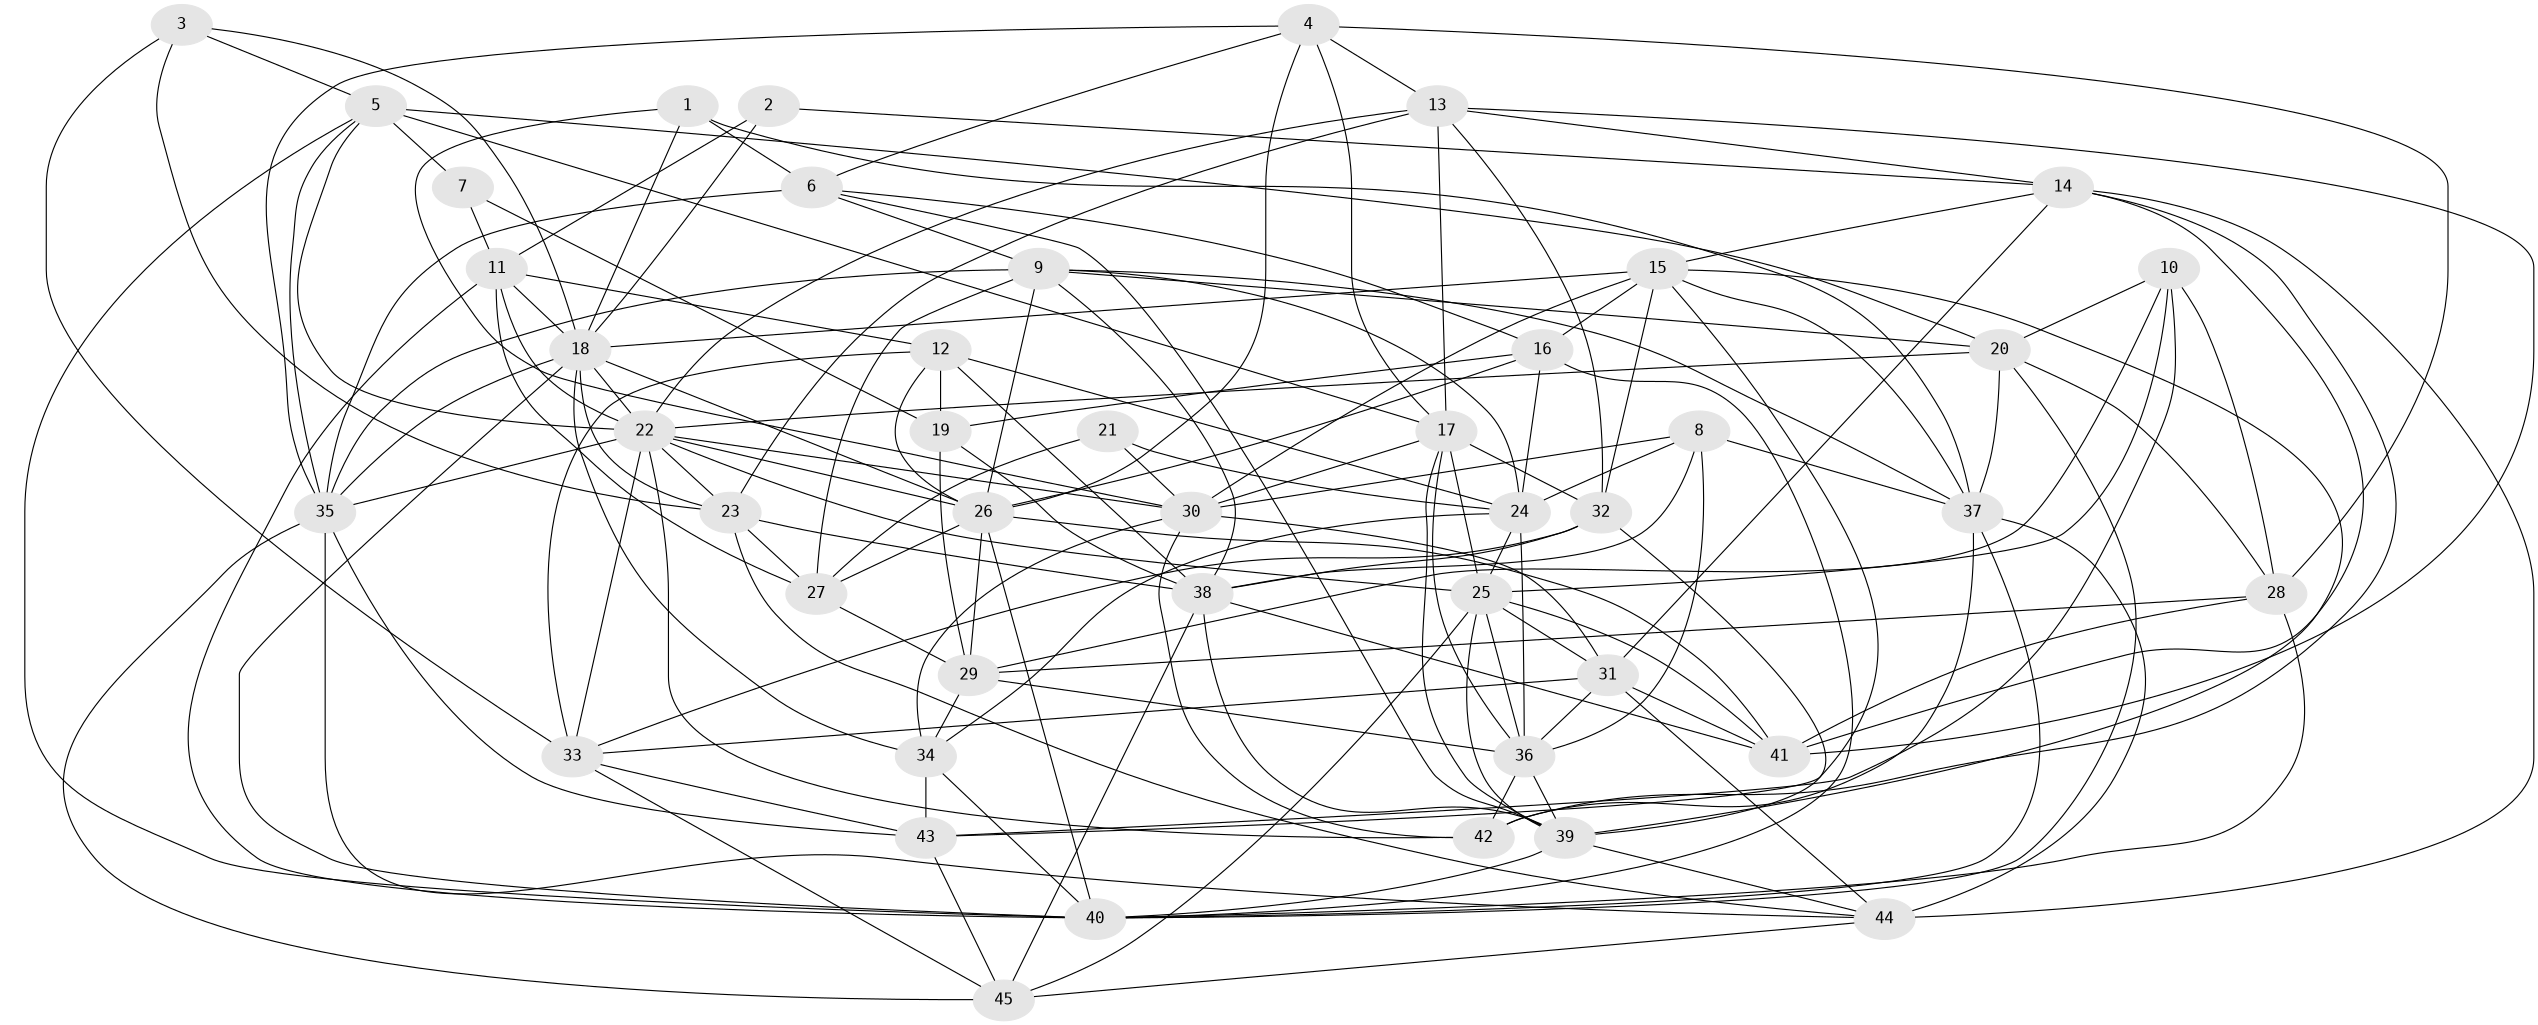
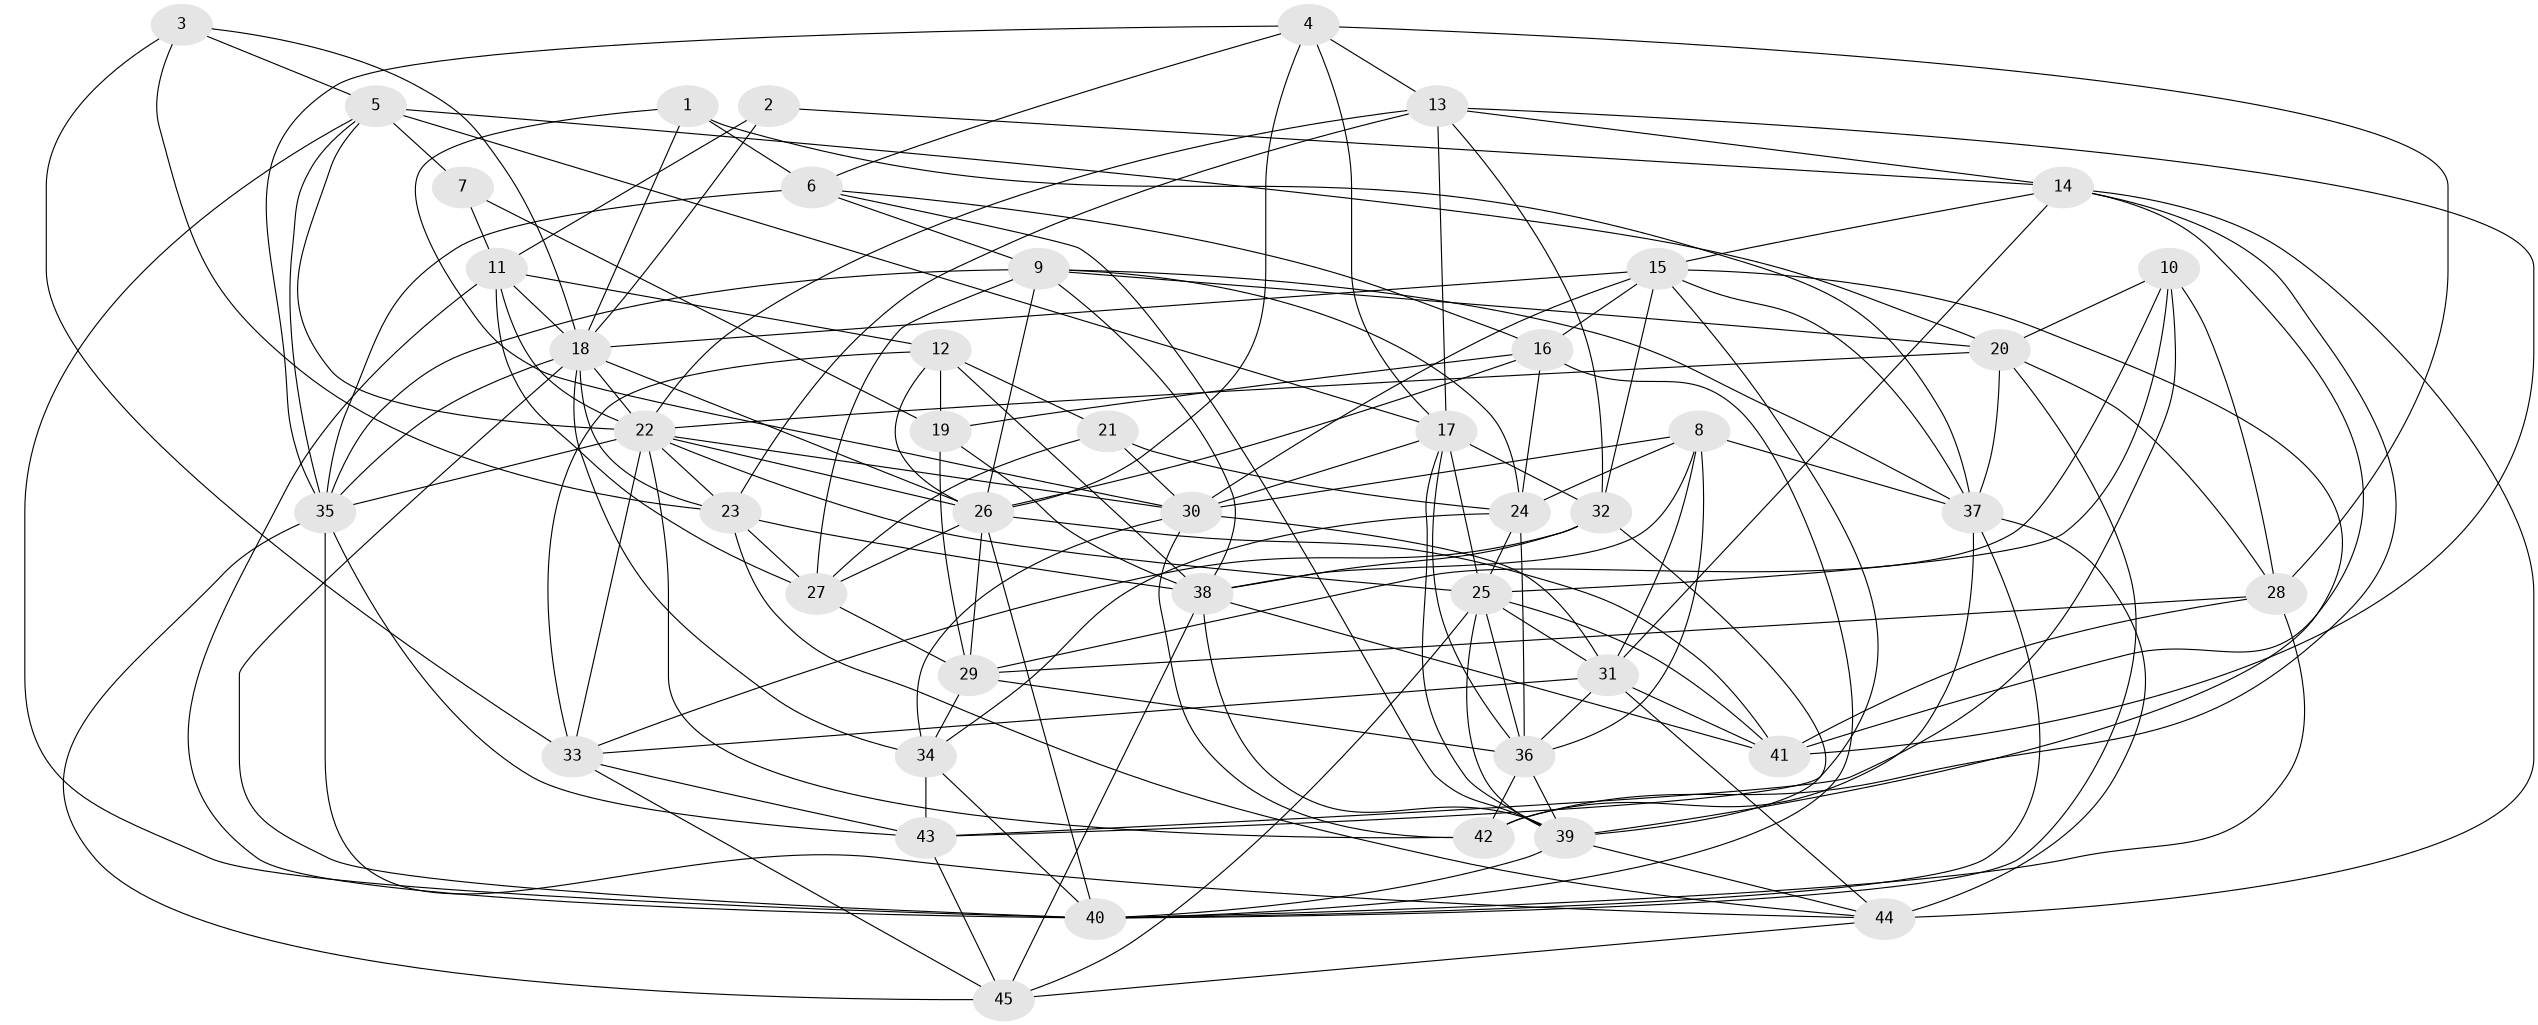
(1217, 428) -> (1024, 391)
none -> (1665, 557)
